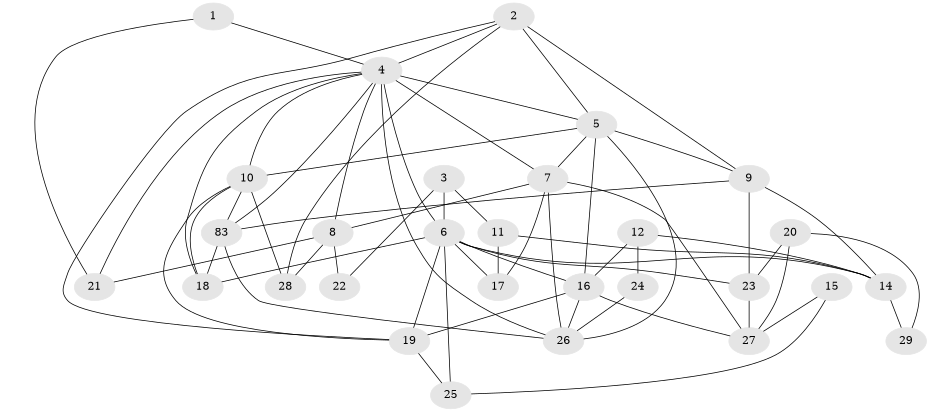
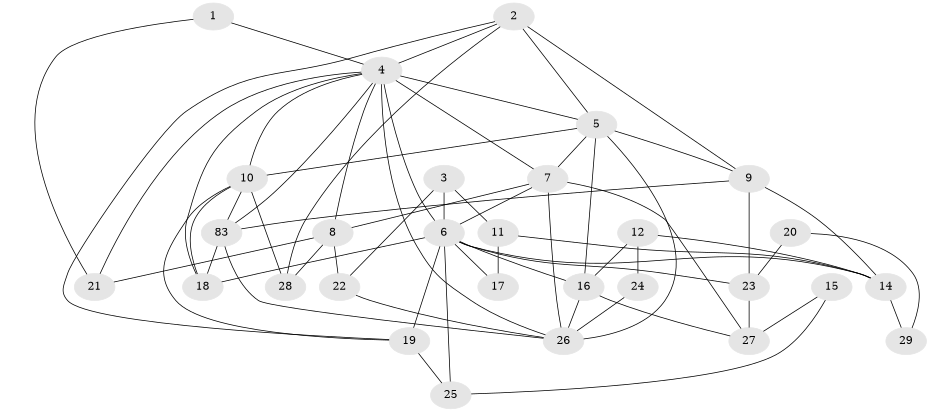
(532, 231) -> (496, 206)
(780, 290) -> none
(503, 312) -> none
none -> (454, 321)
